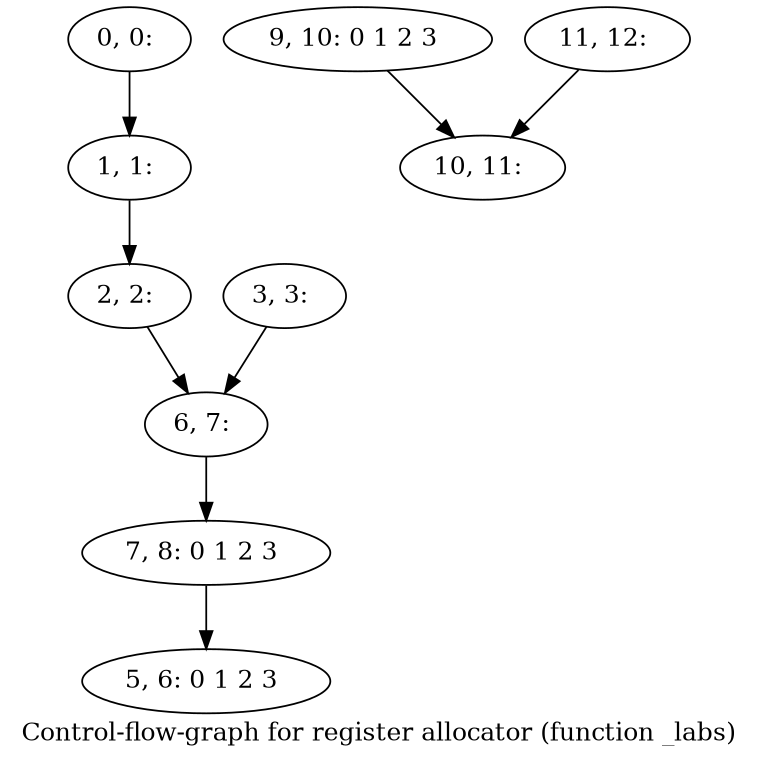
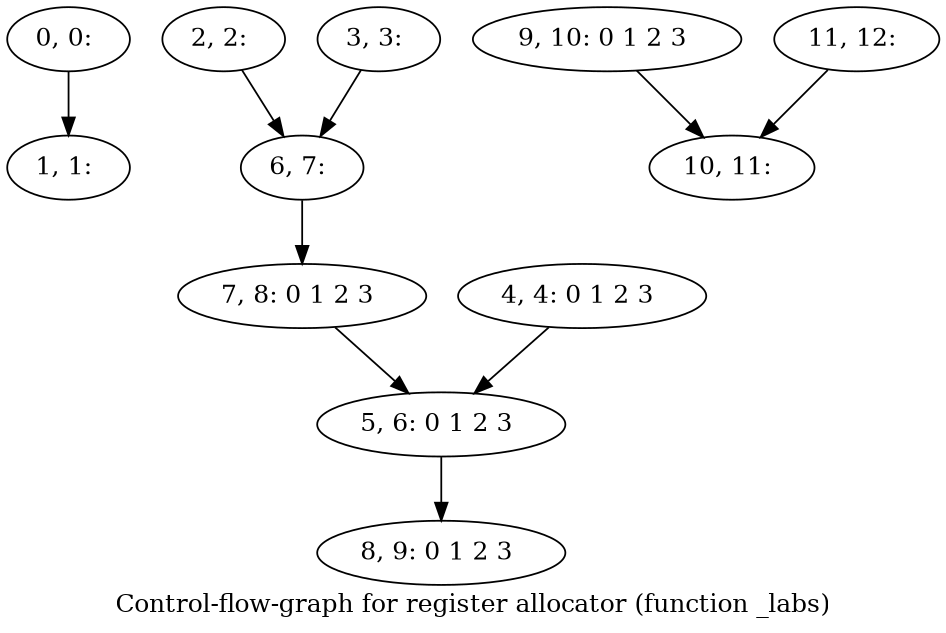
(130, 223) -> none
none -> (582, 296)
none -> (441, 553)
